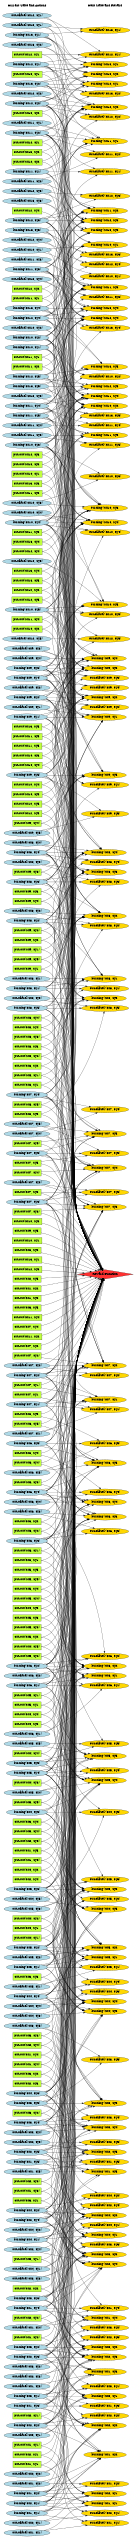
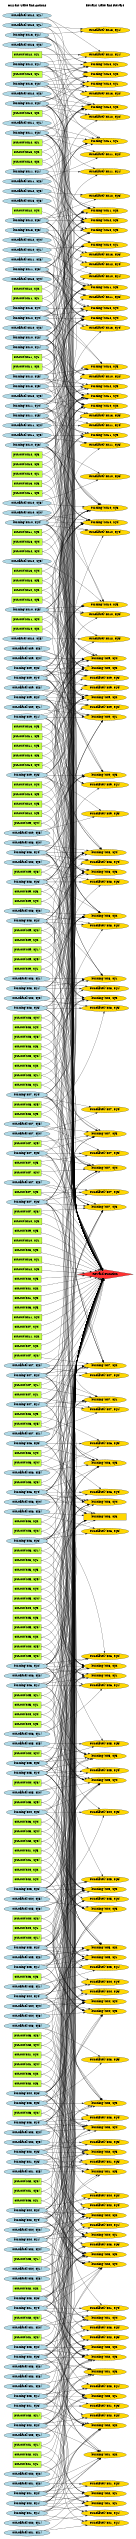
(105, 6) -> (105, 6)
(105, 1517) -> (105, 1517)
